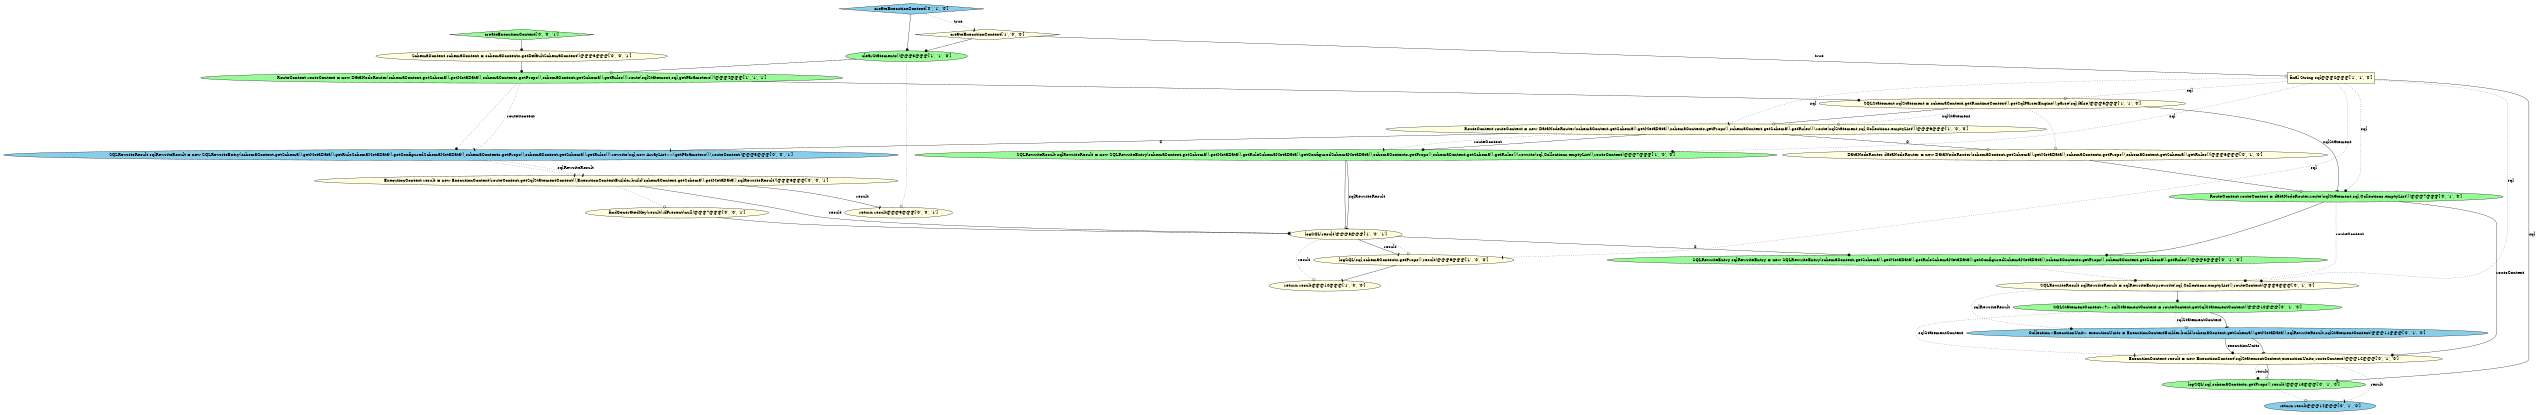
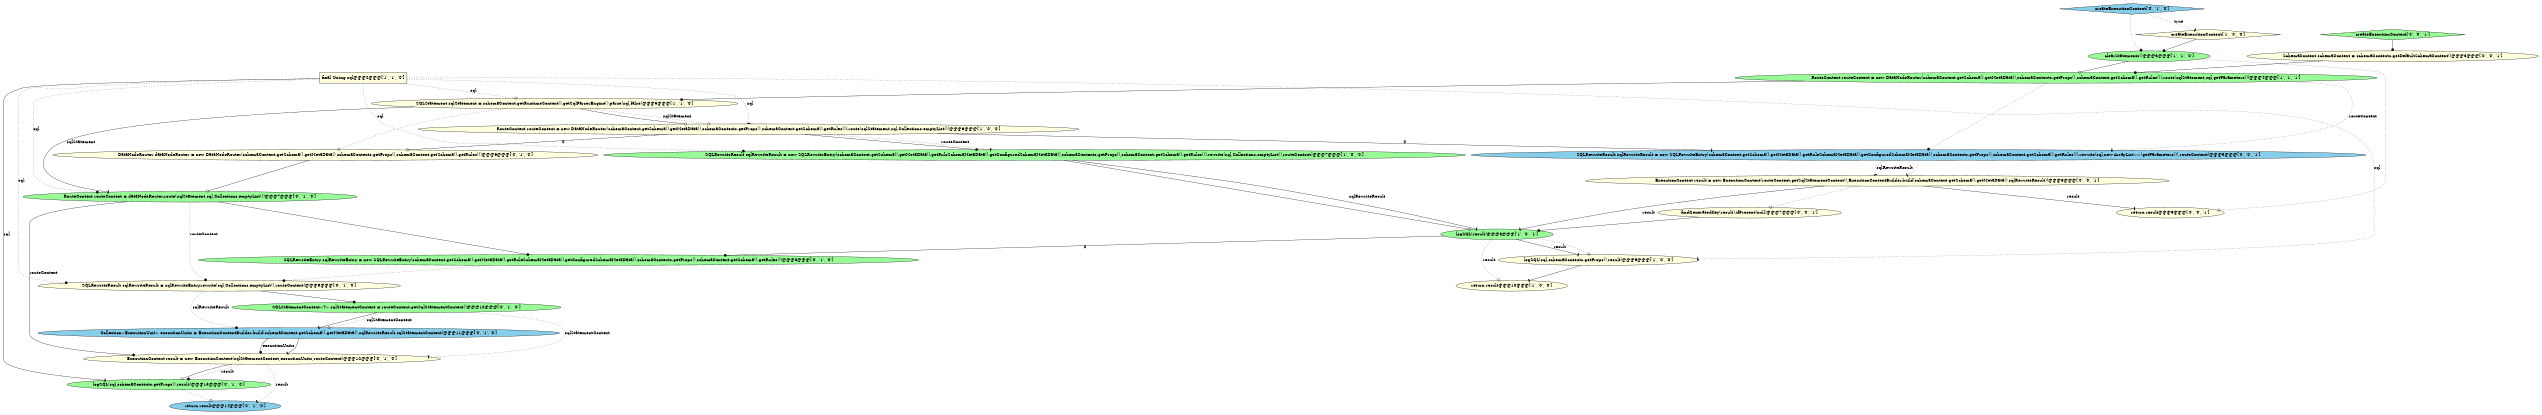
(909, 31) -> (2131, 33)
(1660, 56) -> none
(1346, 234) -> (1497, 234)
